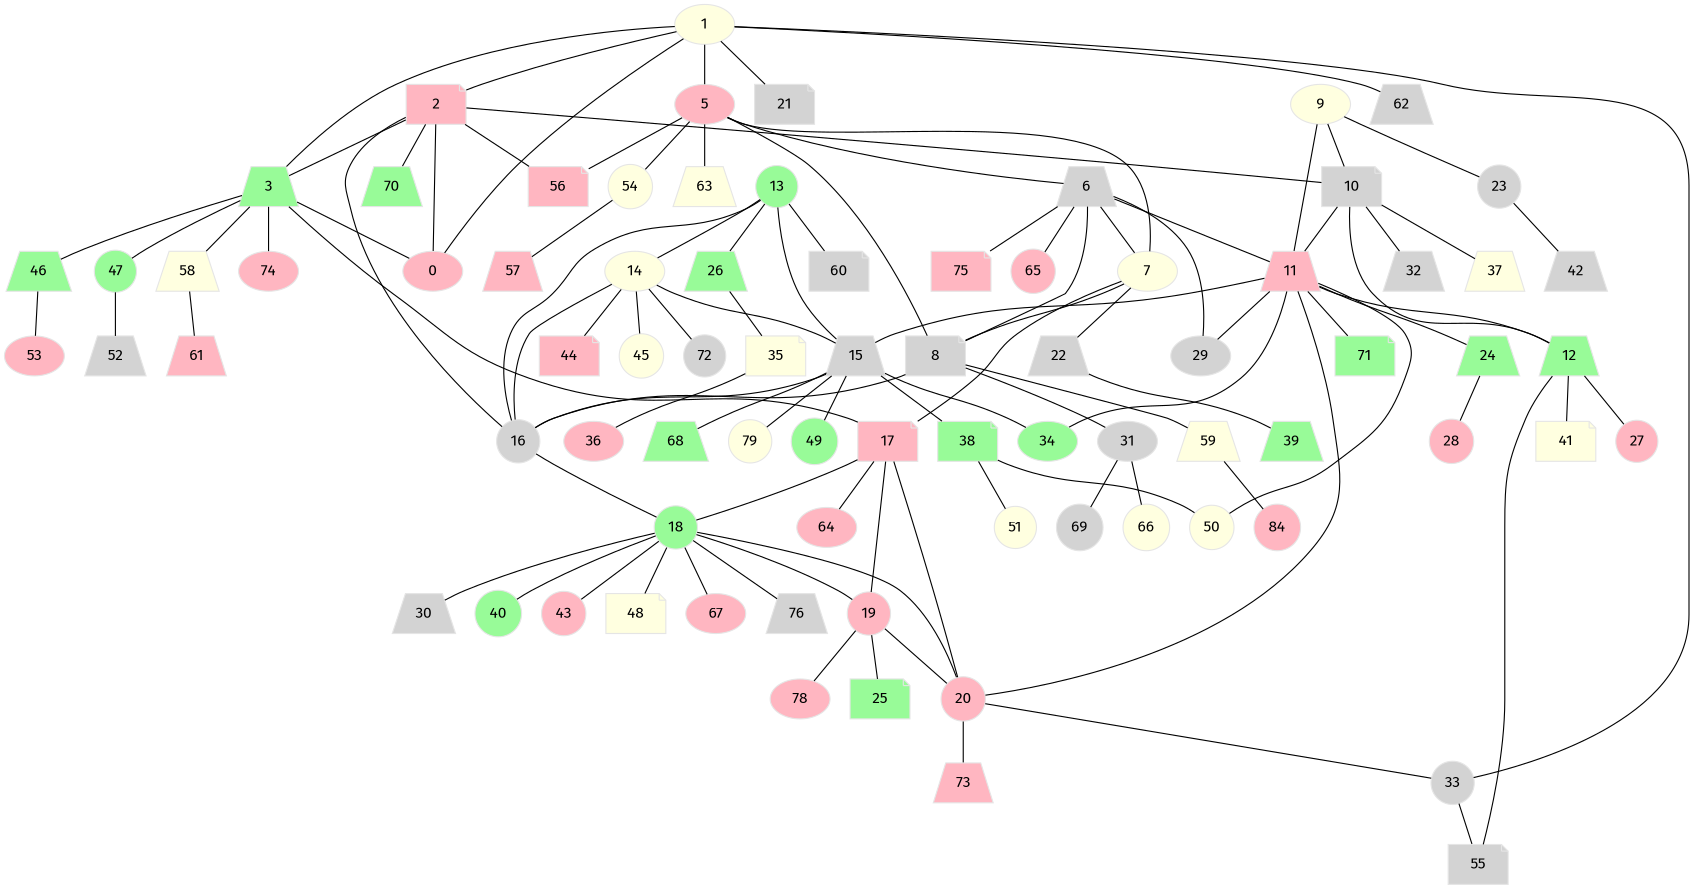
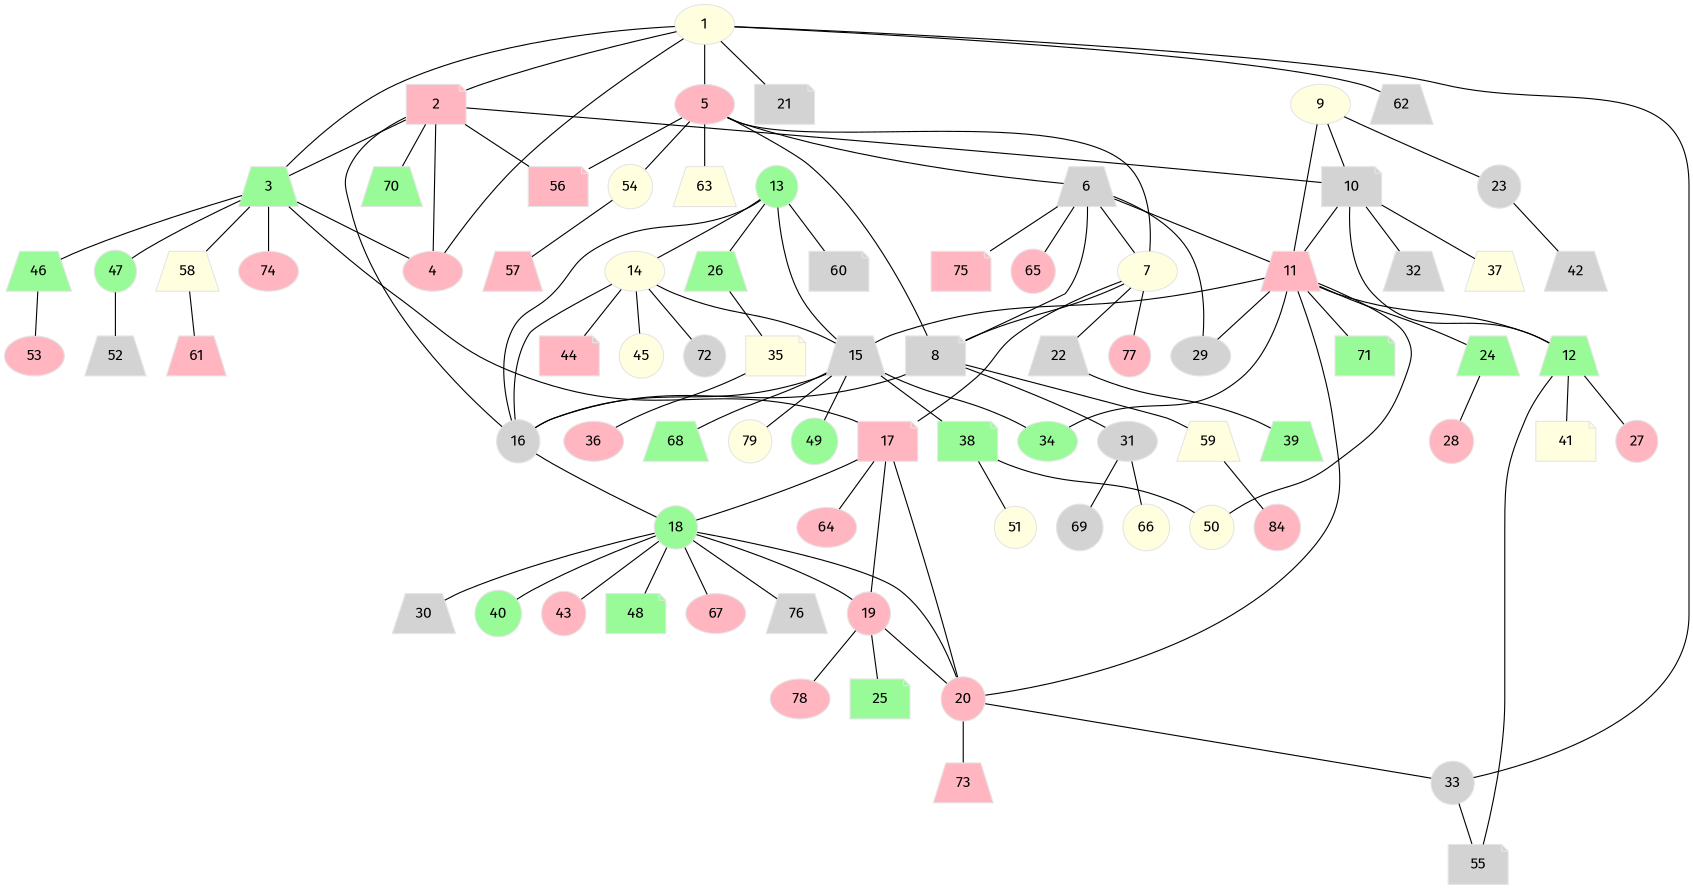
(433, 271) -> (433, 271)
none -> (1130, 356)
(636, 614) -> (636, 614)
